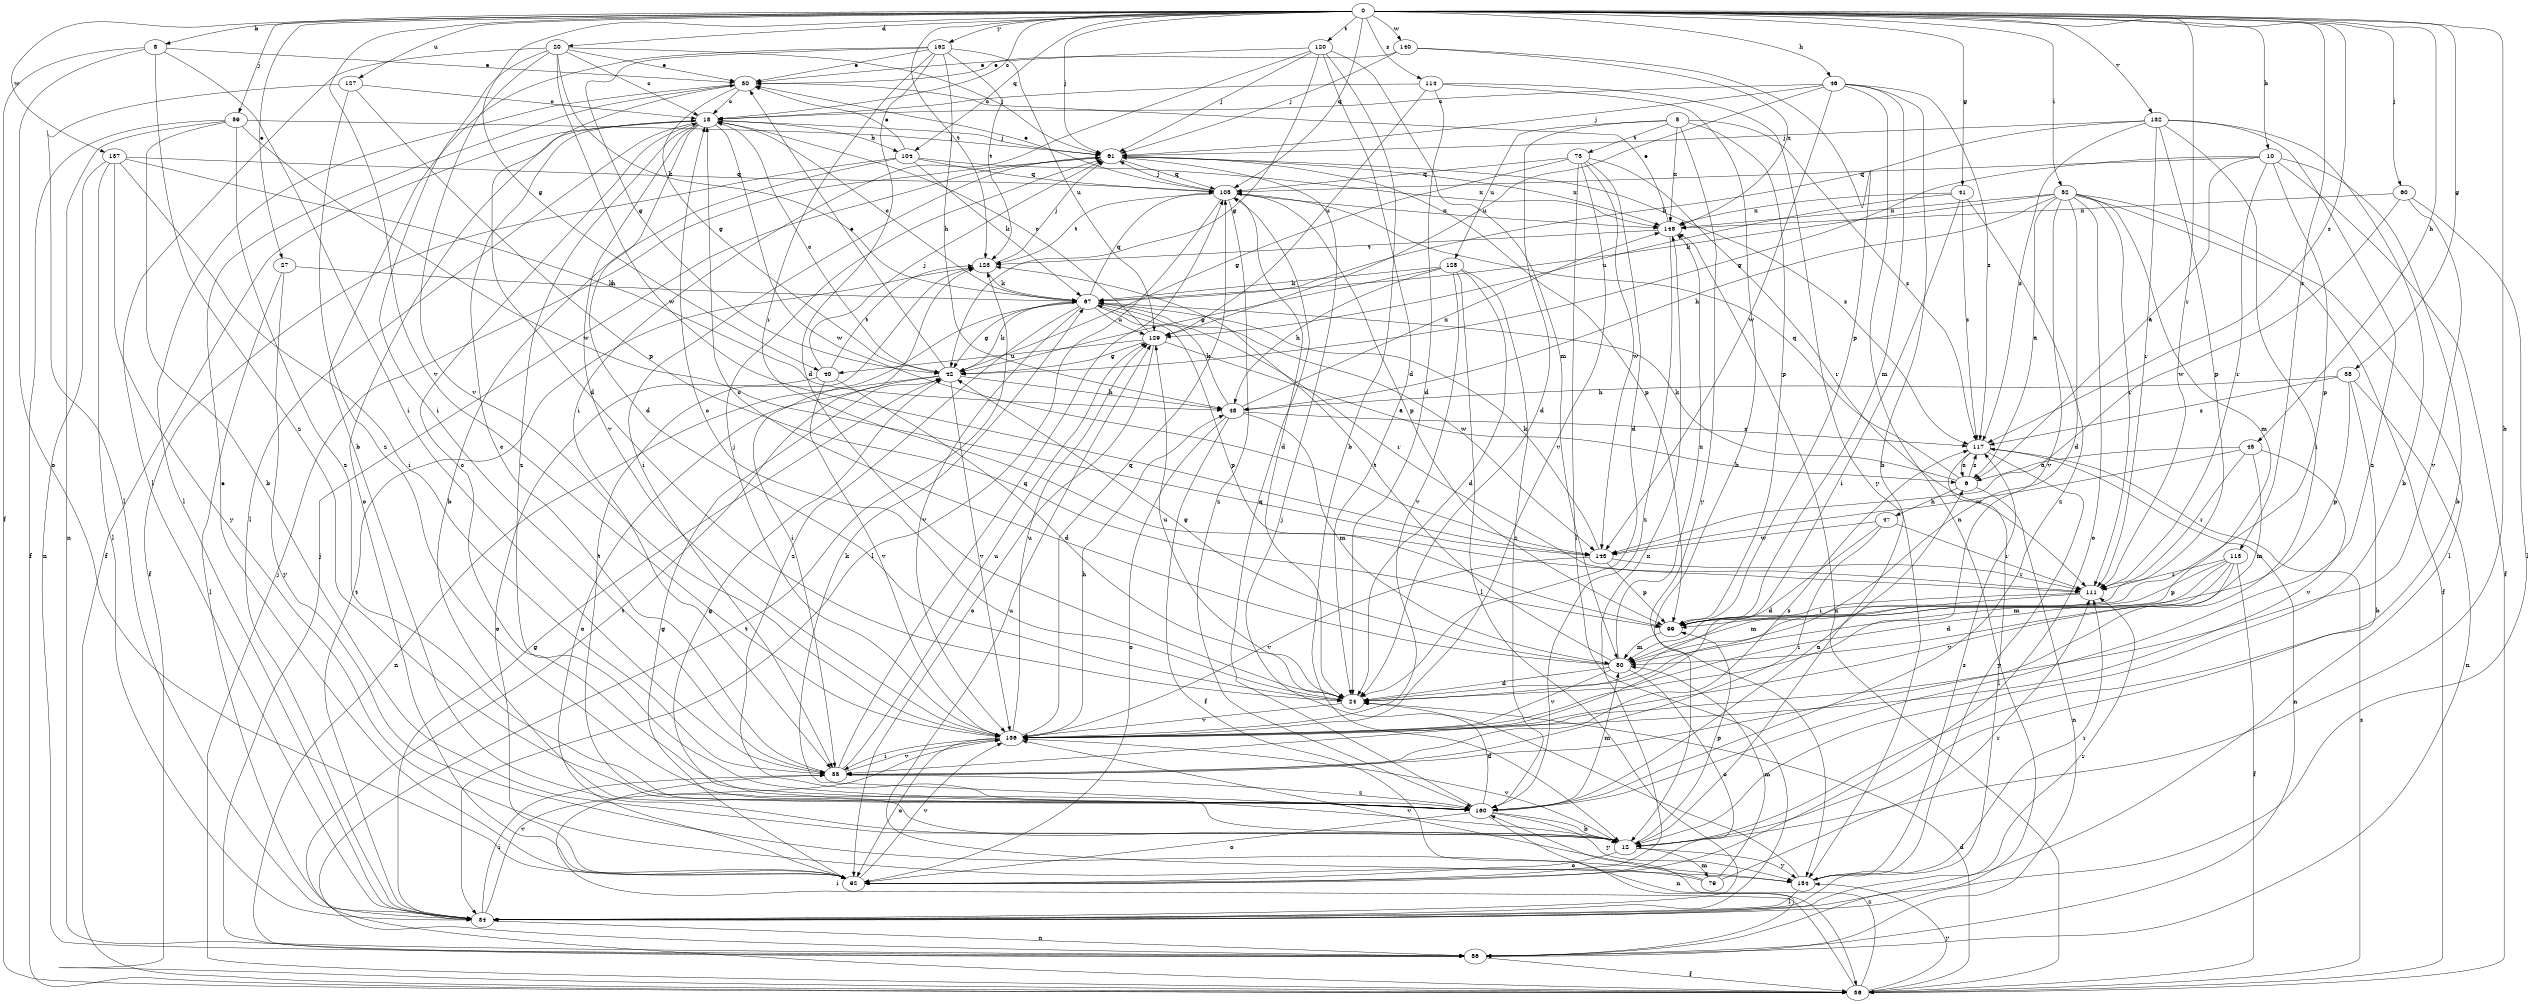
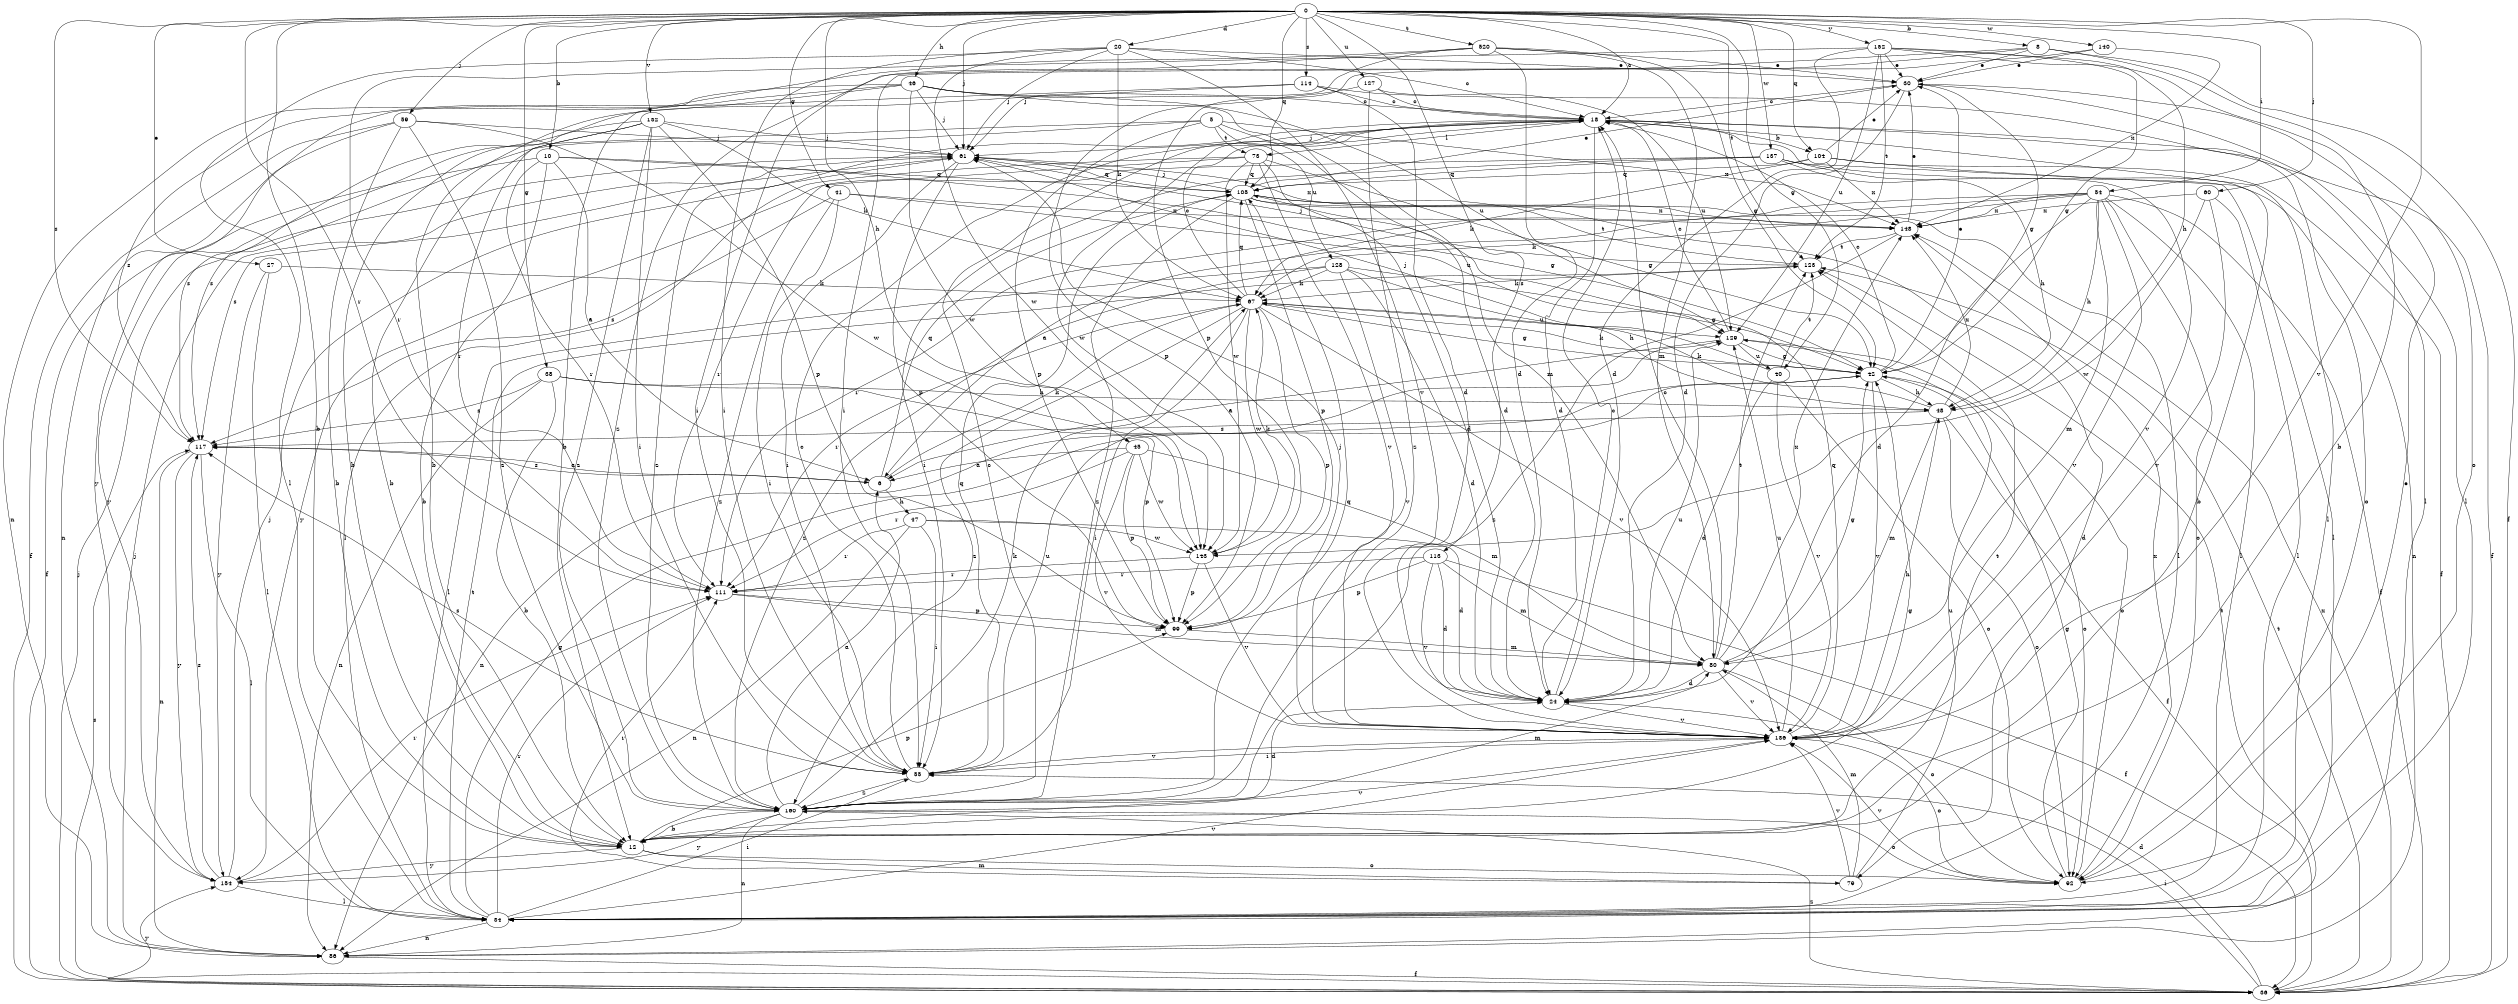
(1321, 47) -> (1484, 47)
(1277, 104) -> none
none -> (1427, 138)
(2065, 193) -> (2098, 193)
(1279, 448) -> (1930, 304)
(2171, 577) -> (1131, 542)
(1821, 611) -> (978, 611)
(1994, 891) -> (645, 762)
